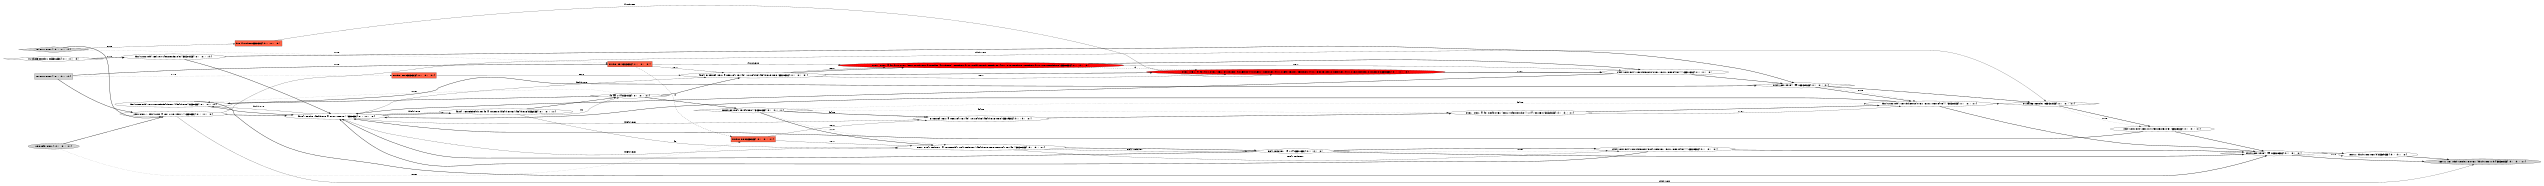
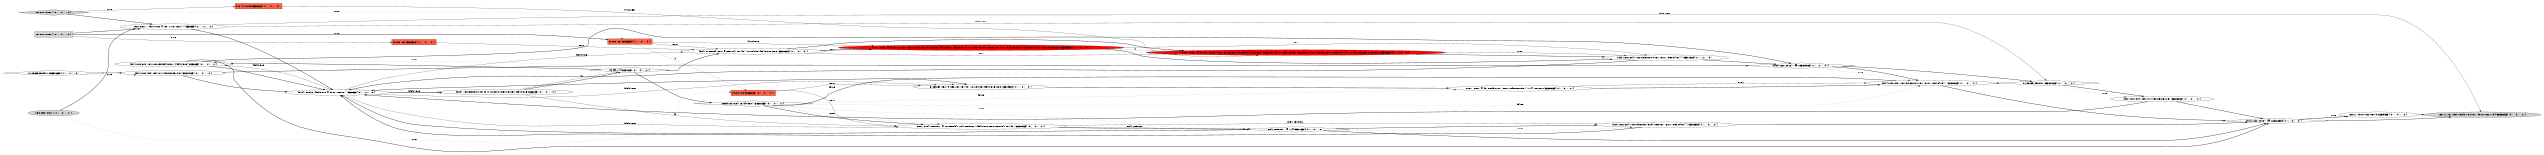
(231, 76) -> (231, 42)
none -> (1011, 116)
